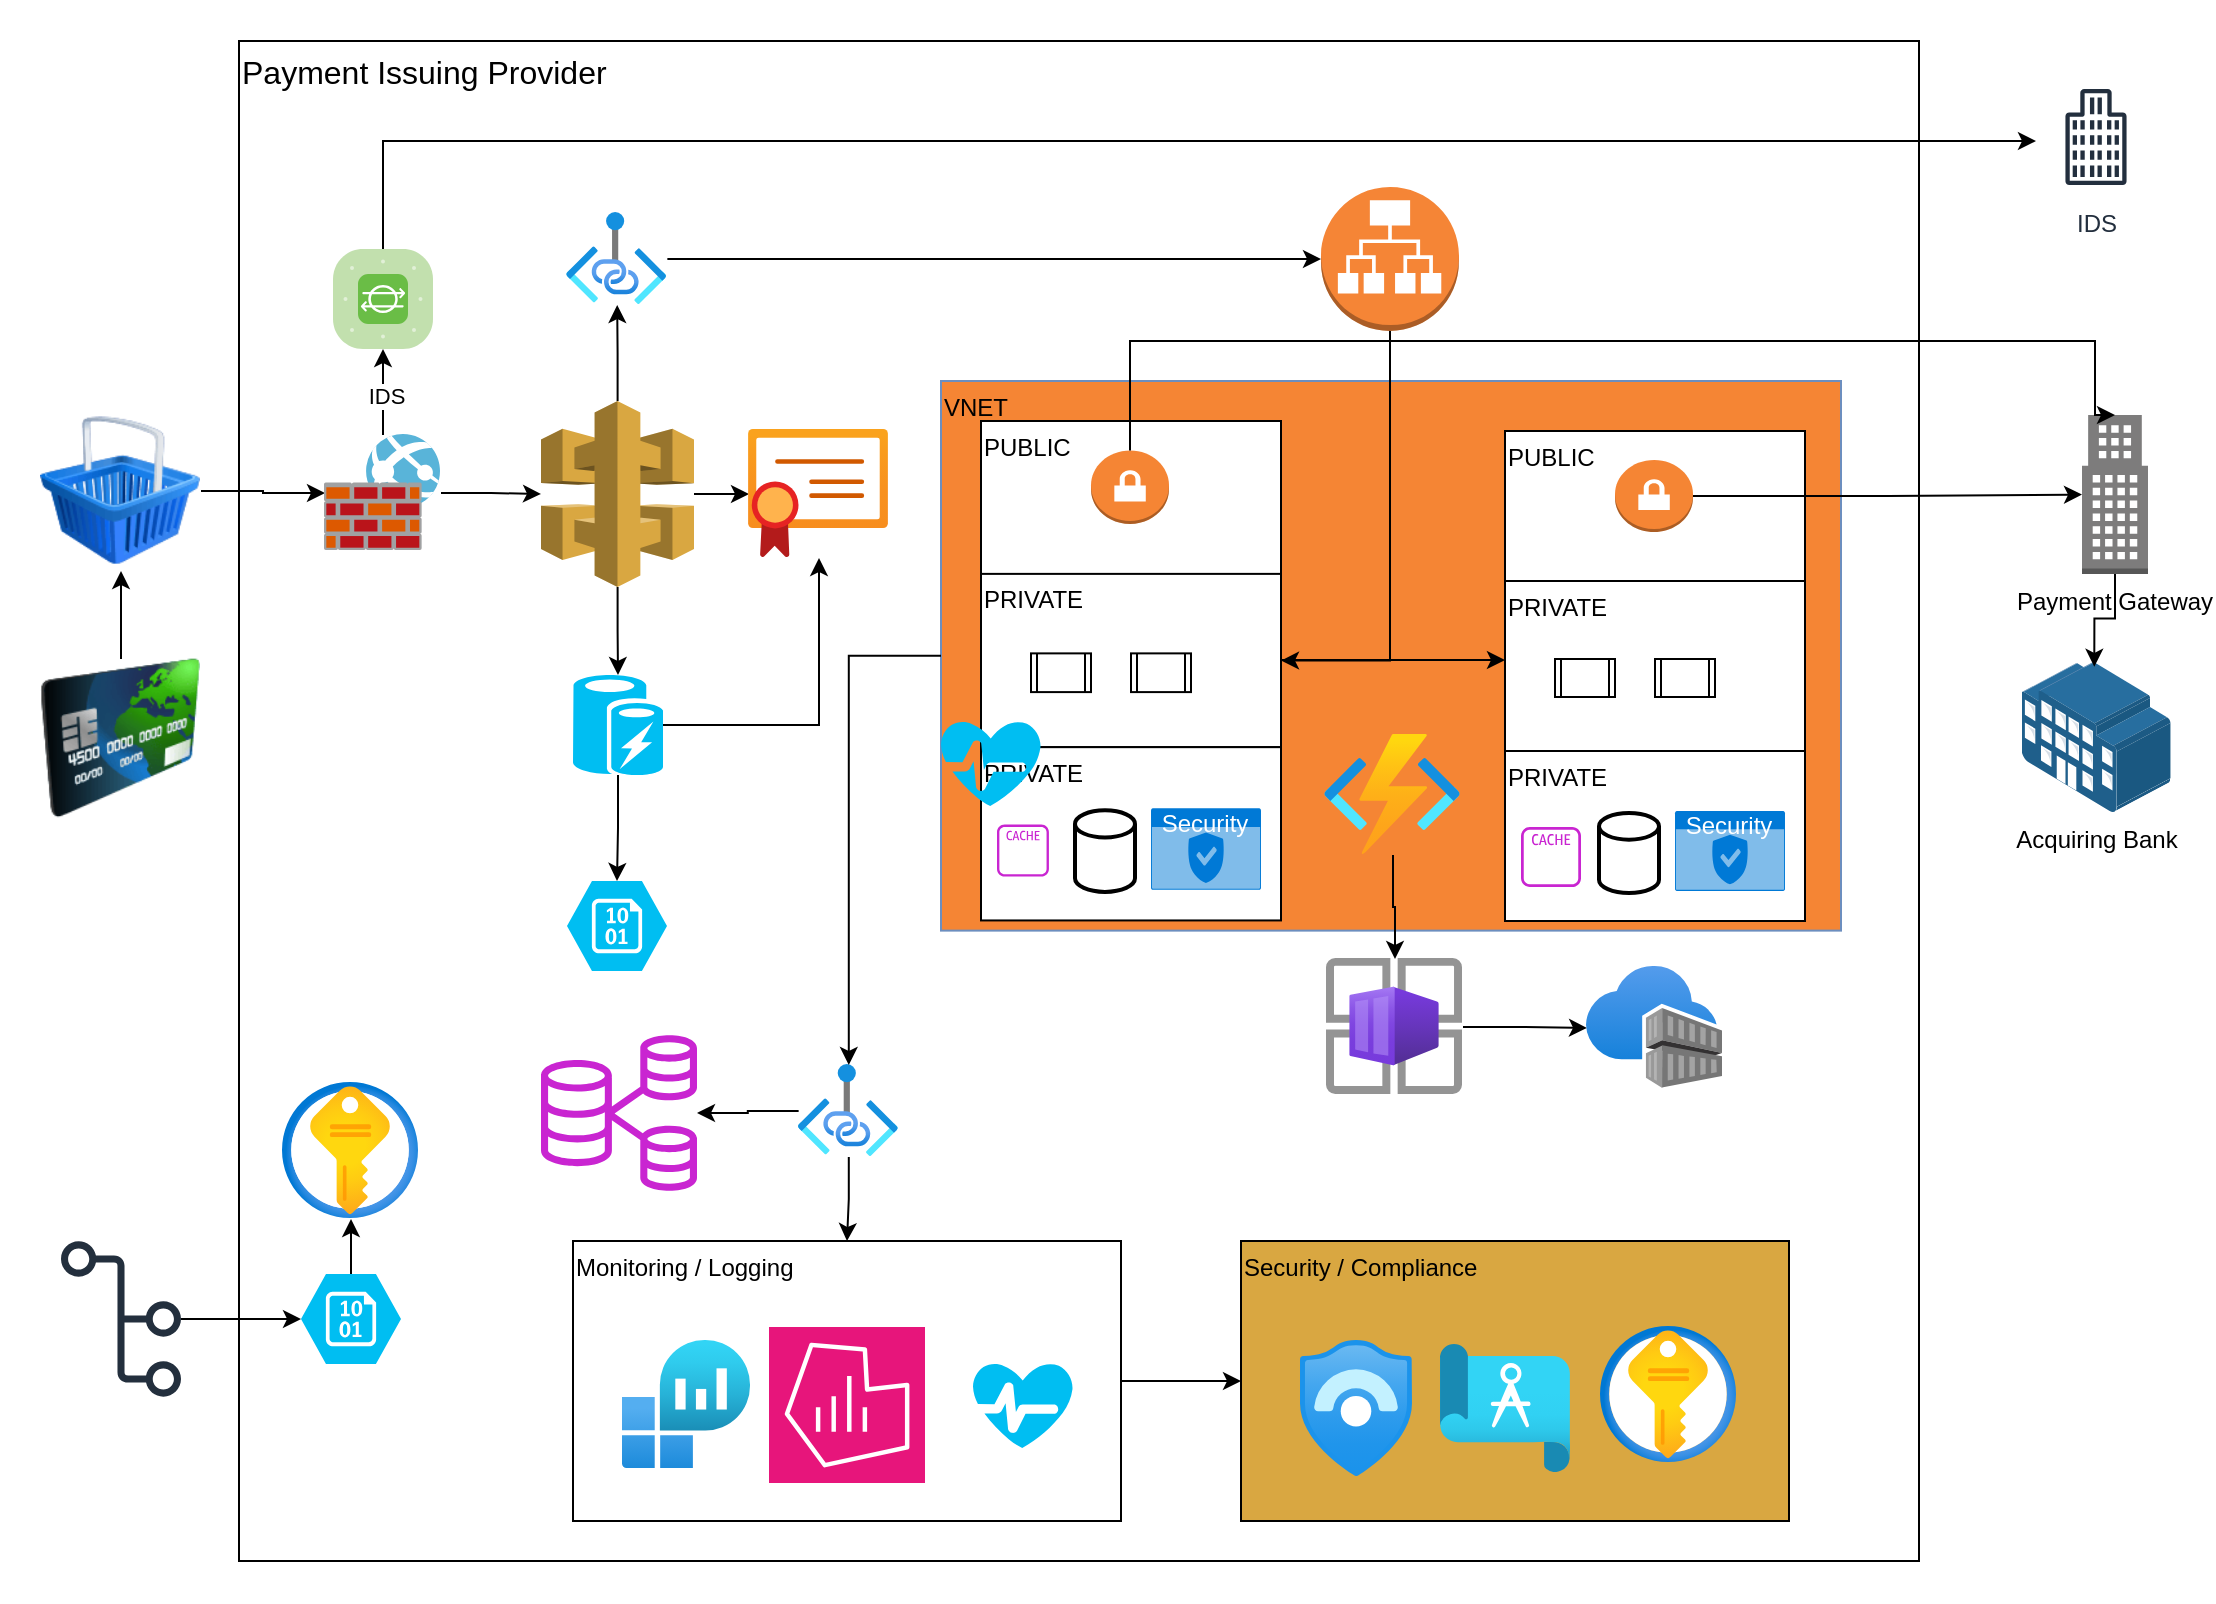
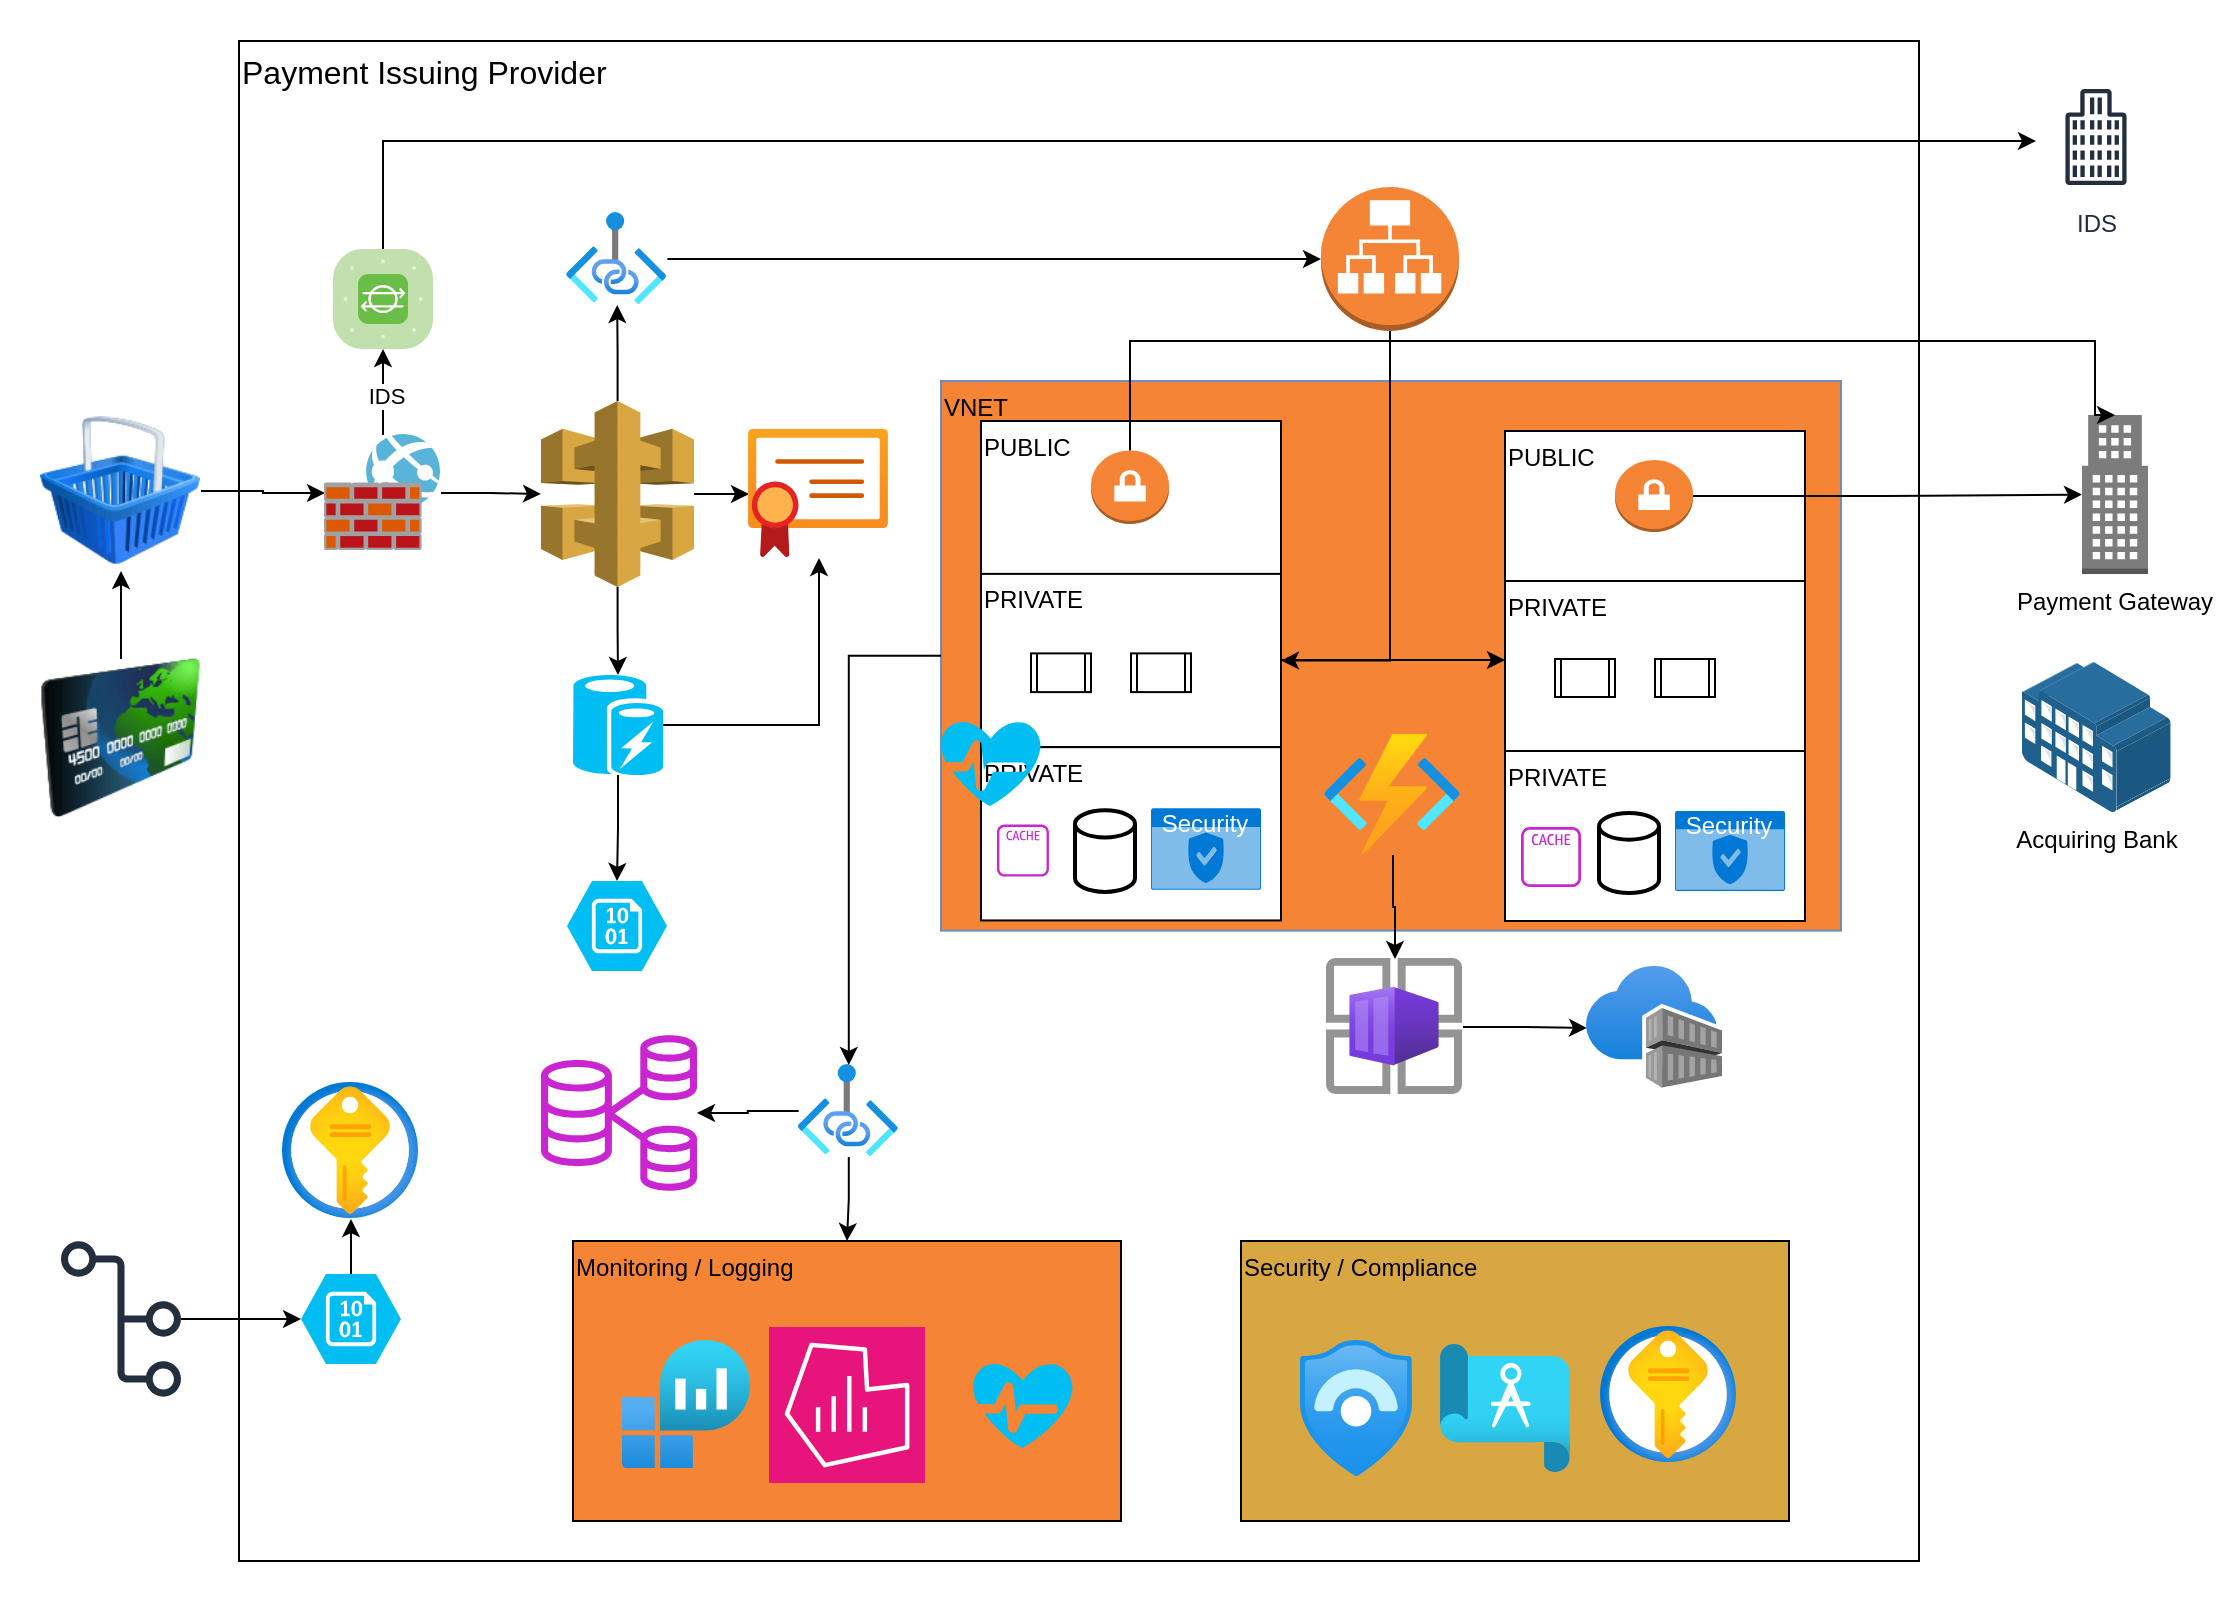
(2110, 619) -> none
(696, 1269) -> (696, 1269)
(1174, 1381) -> none
